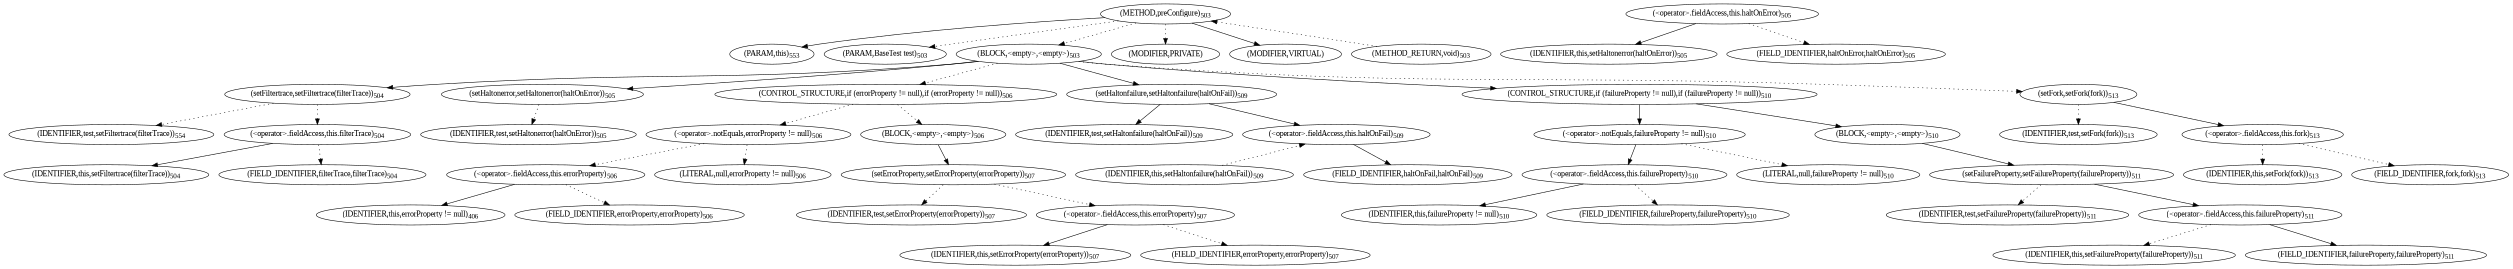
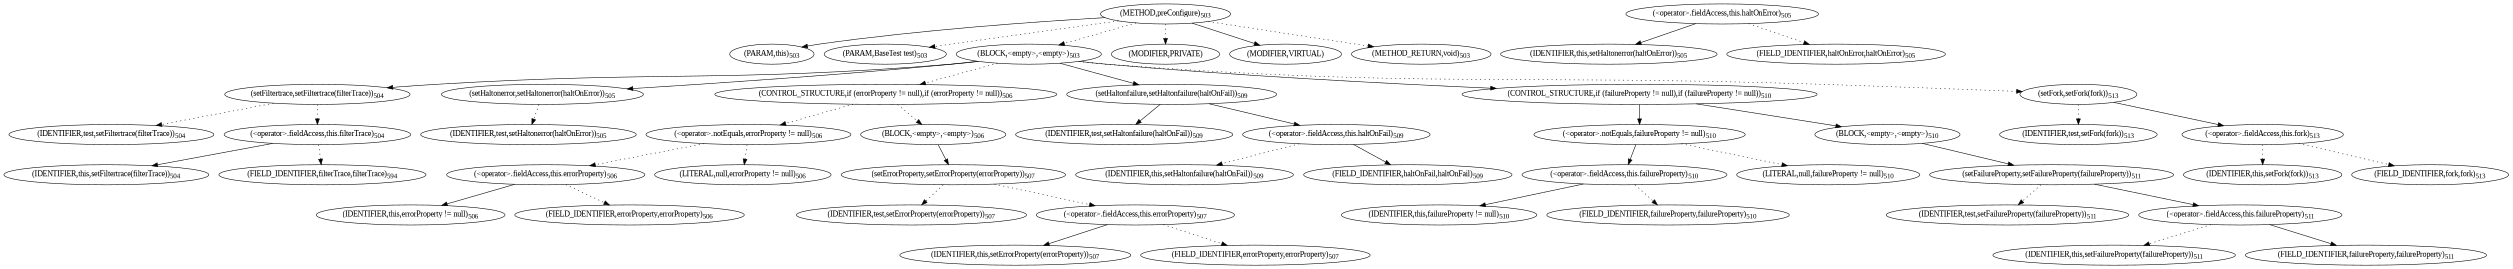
(1297, 34) -> (1288, 34)
(795, 53) -> (795, 53)
(180, 134) -> (180, 134)
(1261, 156) -> (1261, 154)
(392, 174) -> (392, 174)
(473, 214) -> (473, 214)
